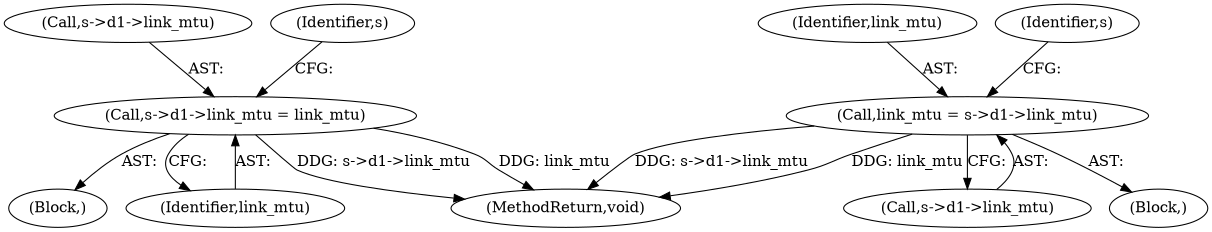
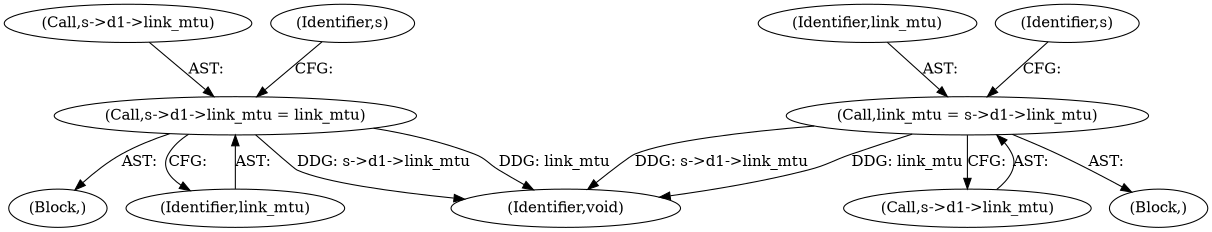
(566, 208) -> (566, 208)
